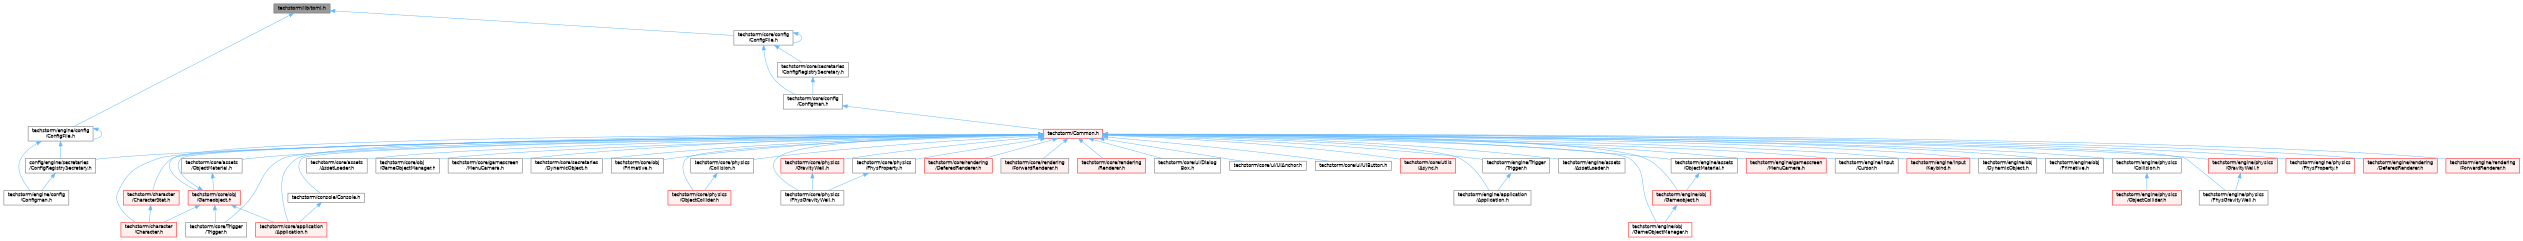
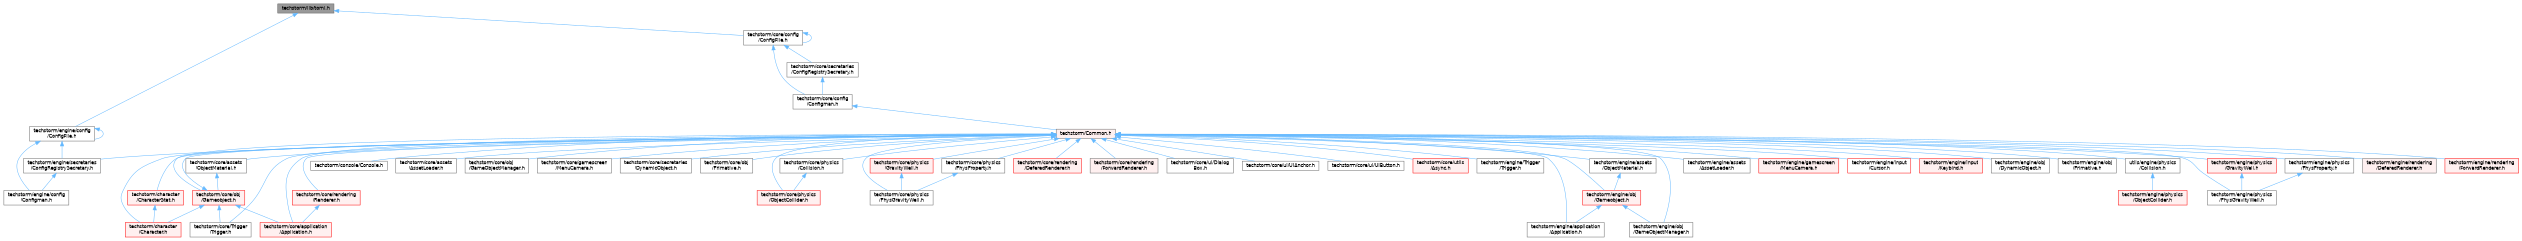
(1073, 134) -> (1086, 134)
(61, 166) -> (62, 166)
(1867, 166) -> (1879, 166)
(2147, 166) -> (2153, 166)
(2320, 166) -> (2319, 166)
(2400, 166) -> (2399, 166)
none -> (2278, 183)
(1503, 184) -> (1587, 215)
(308, 214) -> (309, 216)
(1660, 230) -> (1661, 230)
